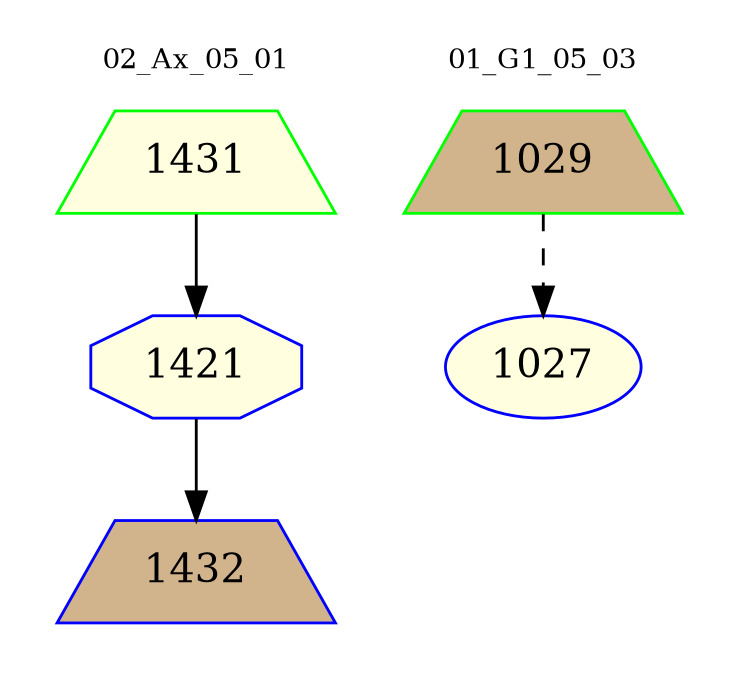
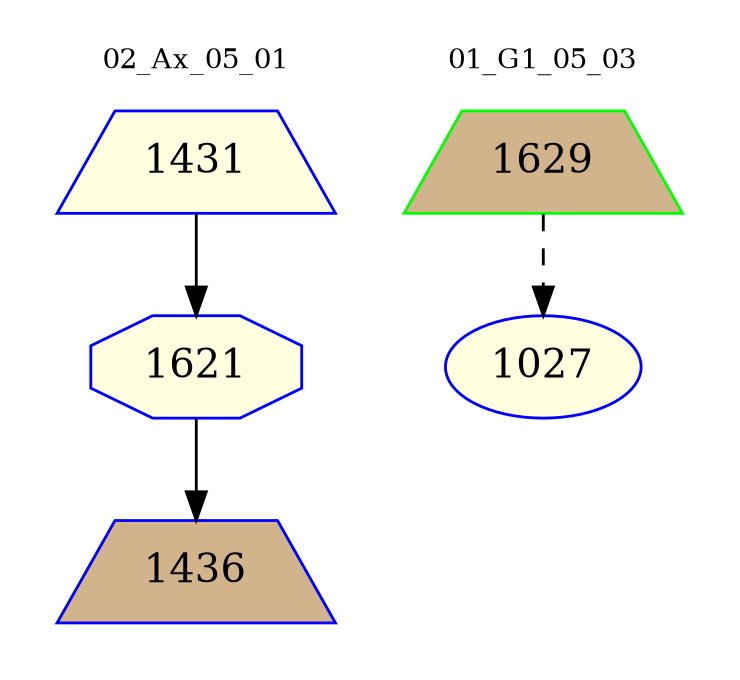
(196, 162) -> (196, 162)
(543, 162) -> (543, 162)
(196, 367) -> (196, 367)
(196, 572) -> (196, 572)
